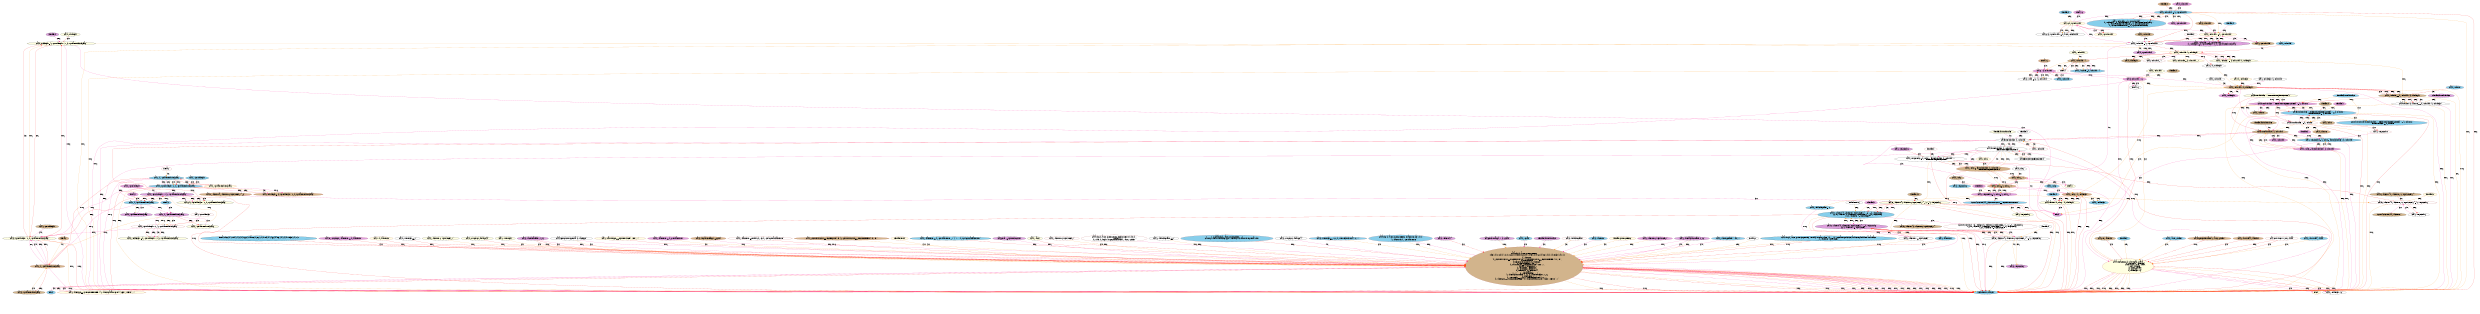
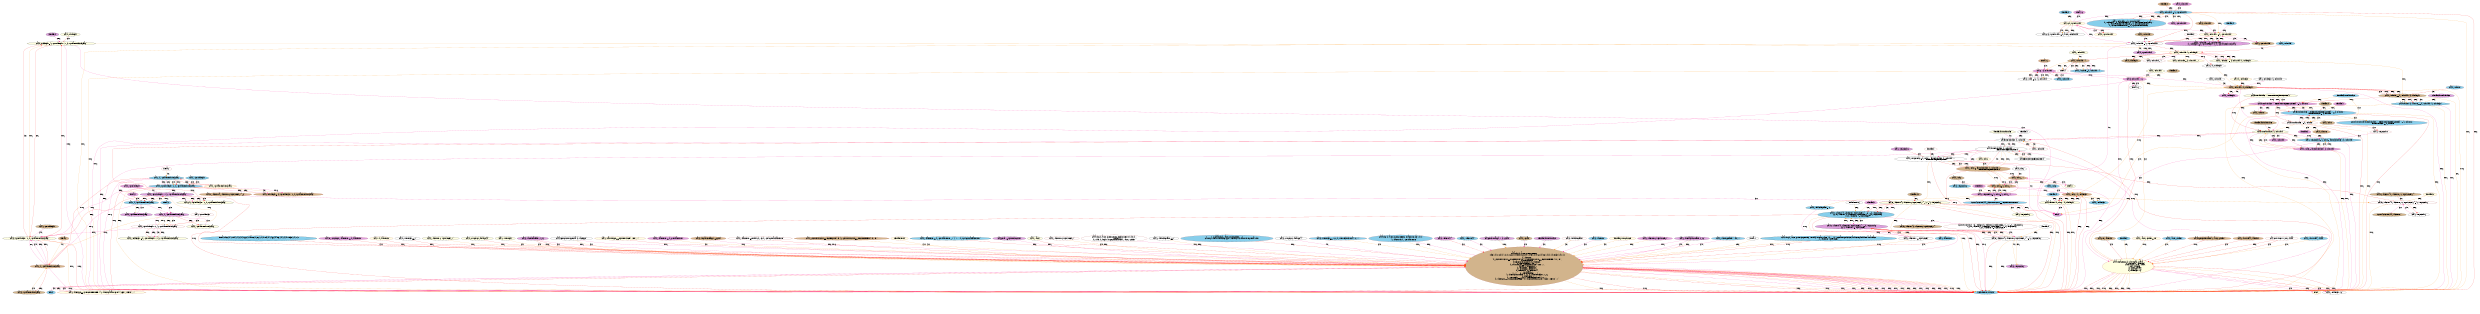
(2421, 104) -> (2421, 104)
(2256, 117) -> none
(2270, 132) -> (2270, 132)
(1866, 164) -> (2009, 181)
none -> (1467, 238)
(1524, 238) -> (1524, 238)
(1622, 238) -> (1622, 238)
(1753, 238) -> (1753, 238)
none -> (2146, 238)
(1986, 292) -> (1986, 292)
